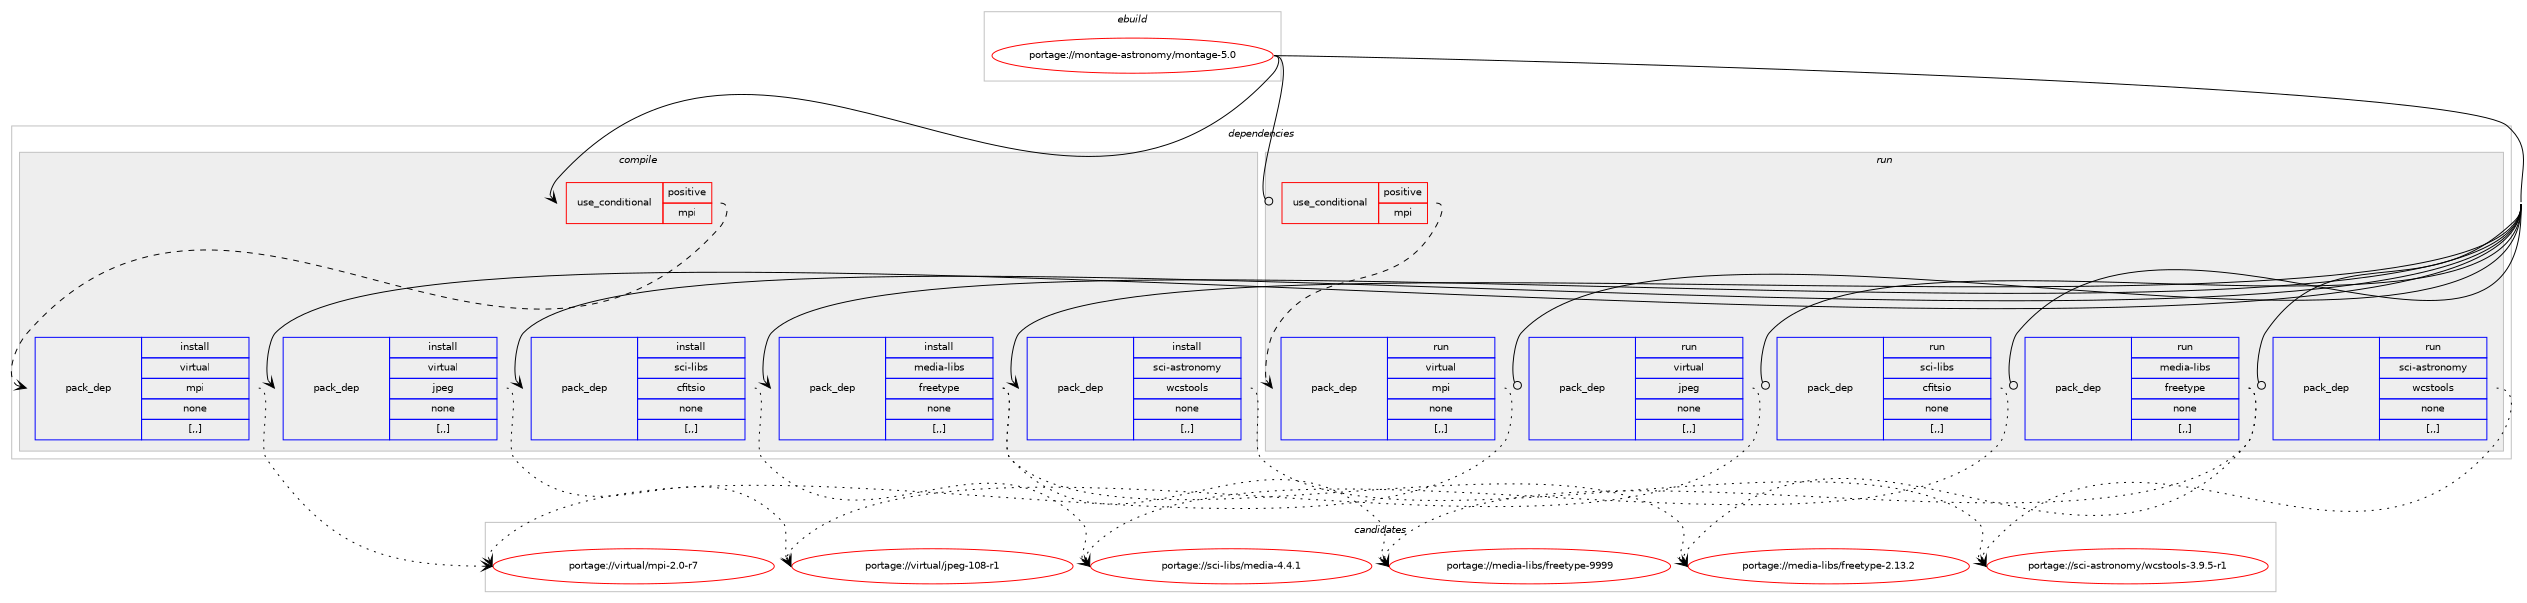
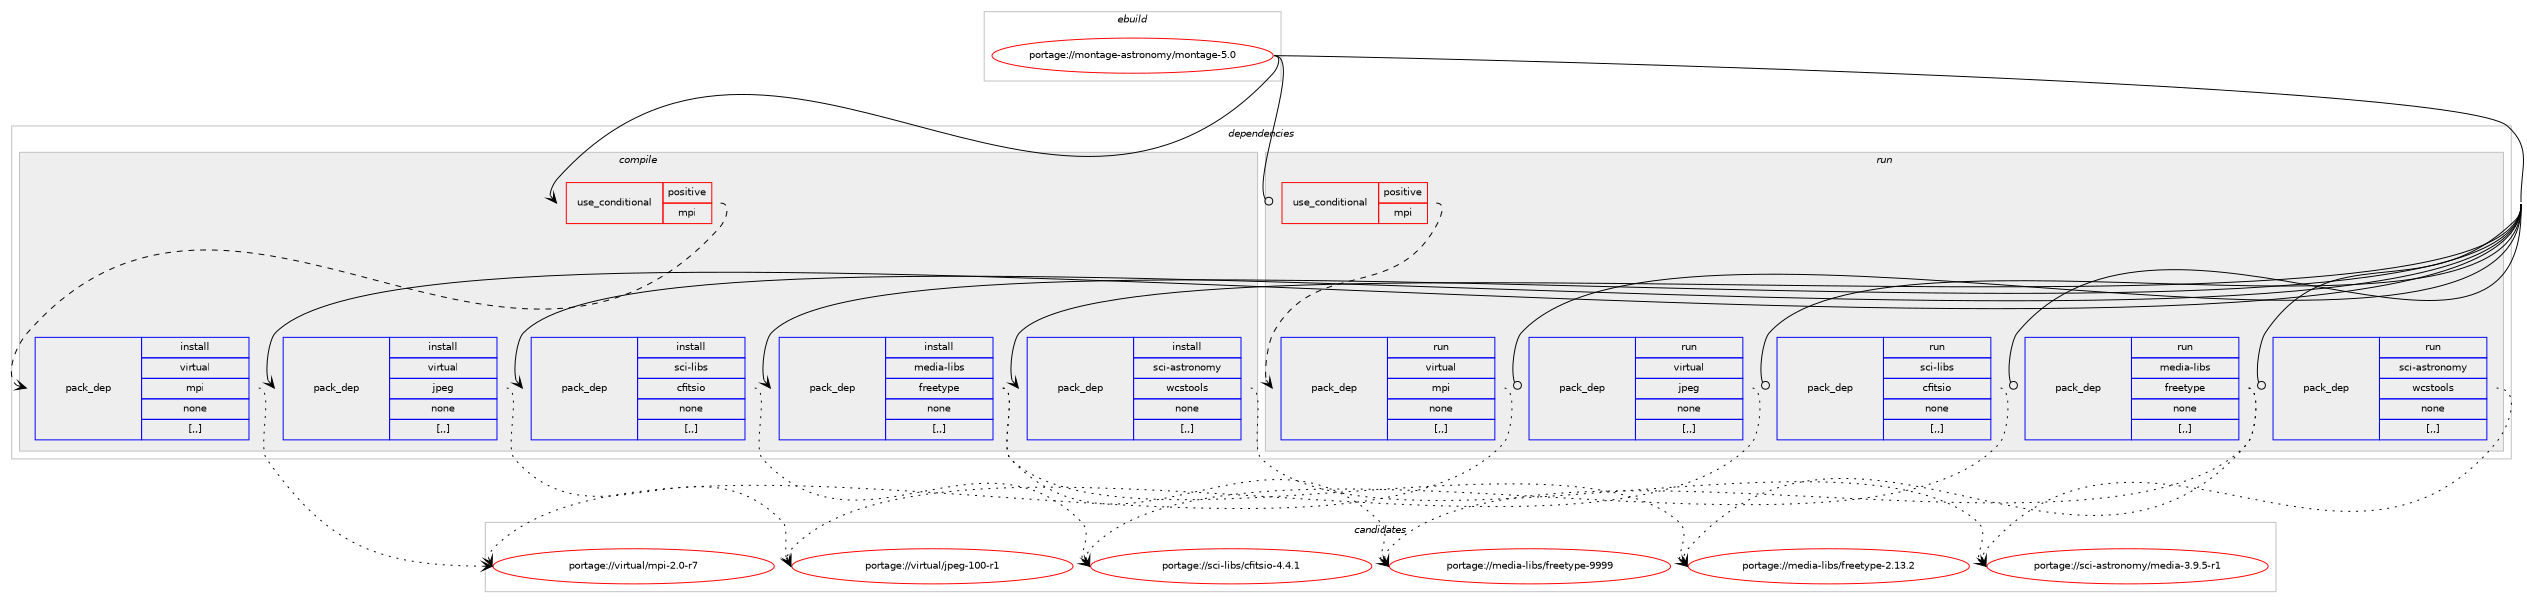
(932, 566) -> (932, 566)
(1231, 566) -> (1231, 566)
(2128, 566) -> (2128, 566)
